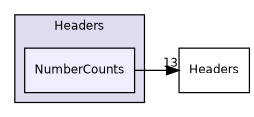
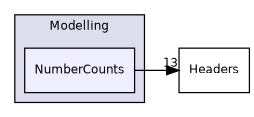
(80, 27) -> (80, 27)
